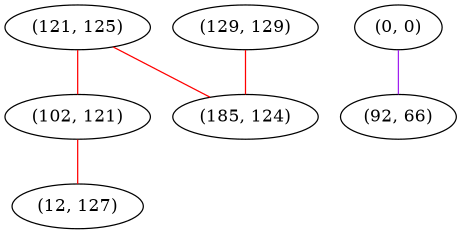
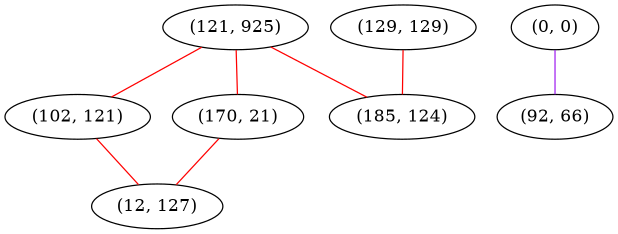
(78, 27) -> (236, 27)
none -> (238, 117)
